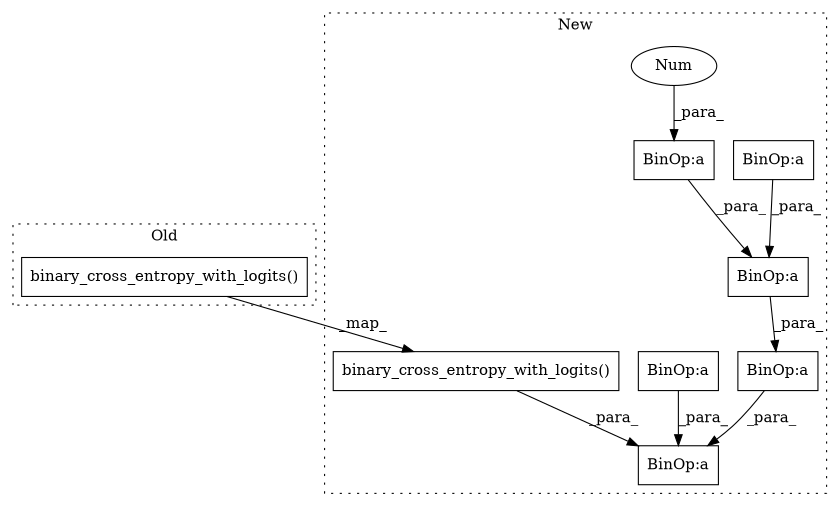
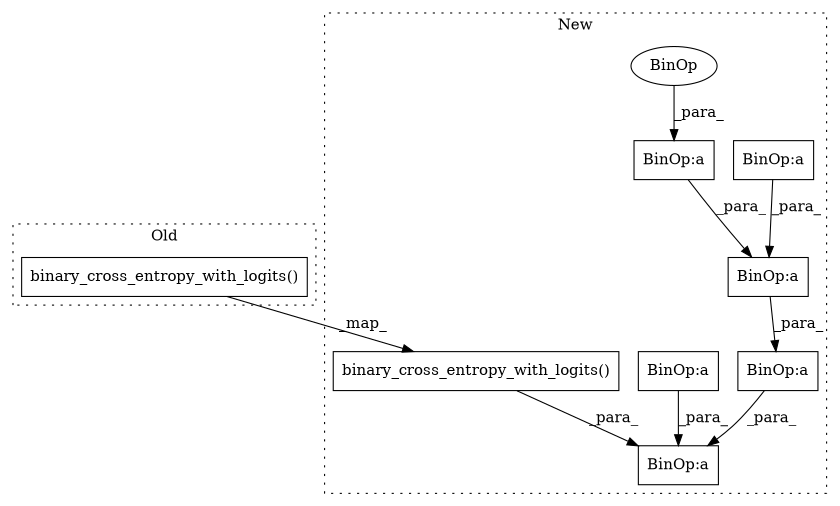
(674, 66) -> (674, 66)
